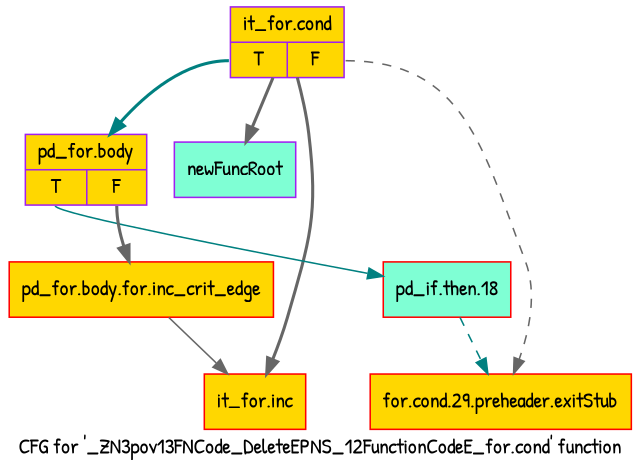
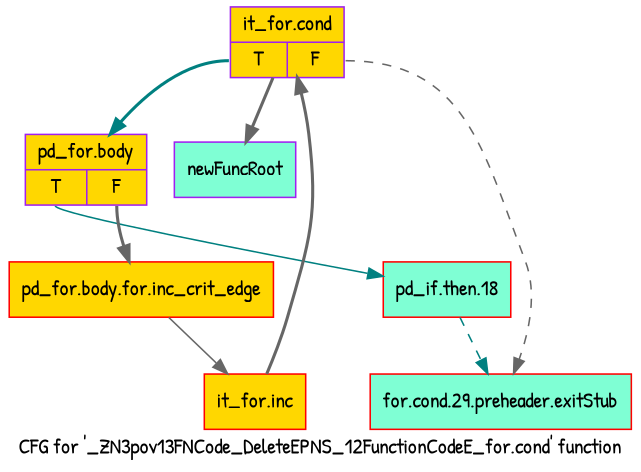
(311, 221) -> (309, 236)
(501, 402) -> (501, 402)
